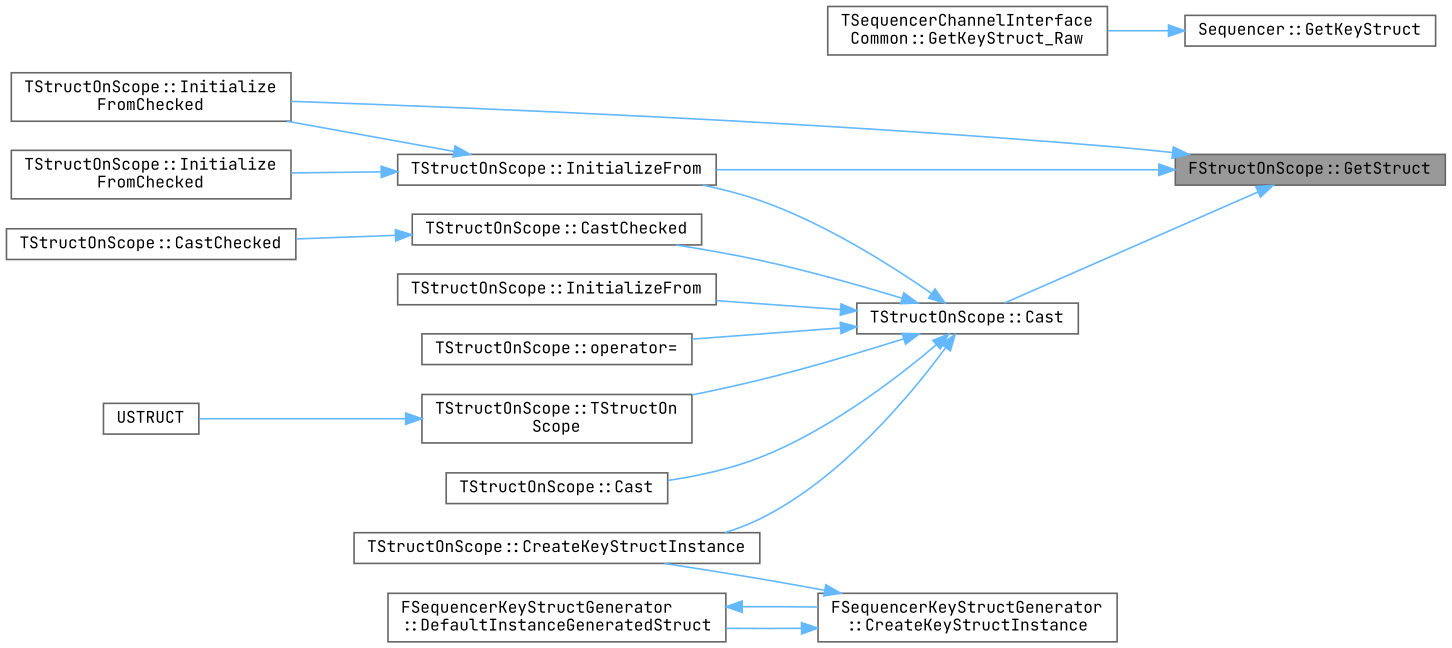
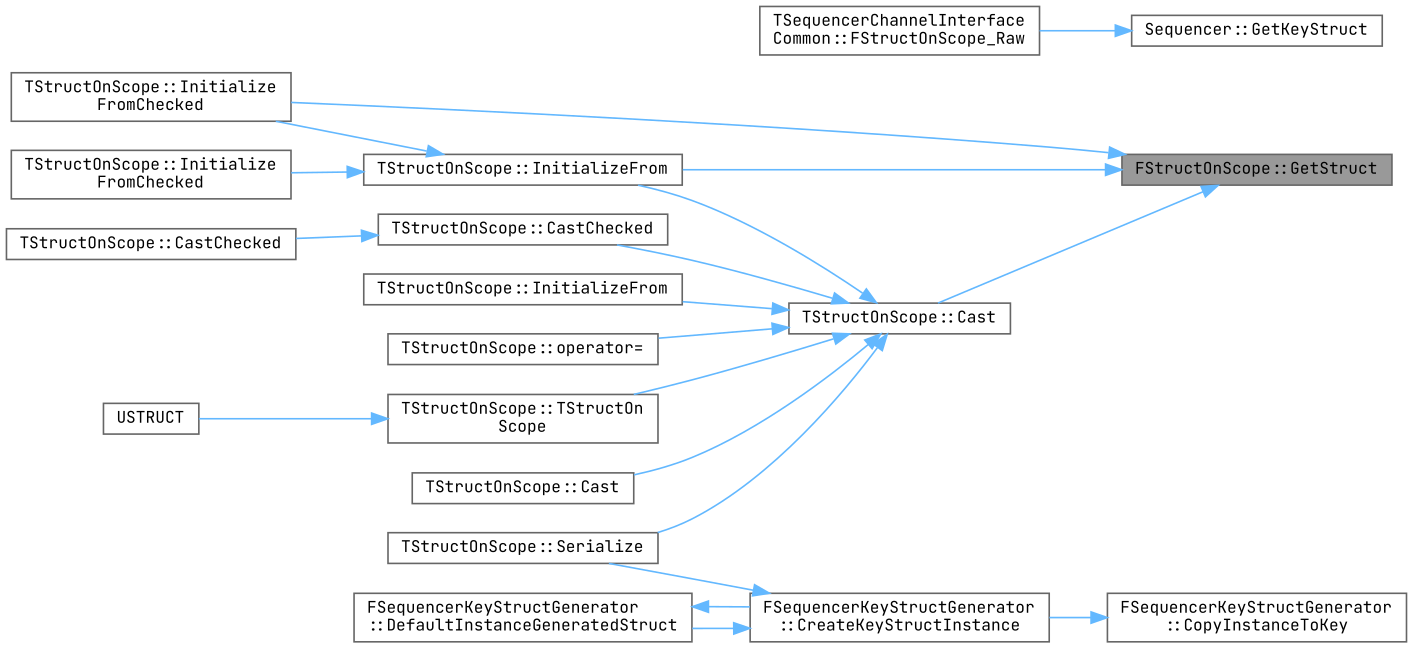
(968, 31) -> (900, 31)
(557, 548) -> (523, 548)
none -> (1257, 618)
